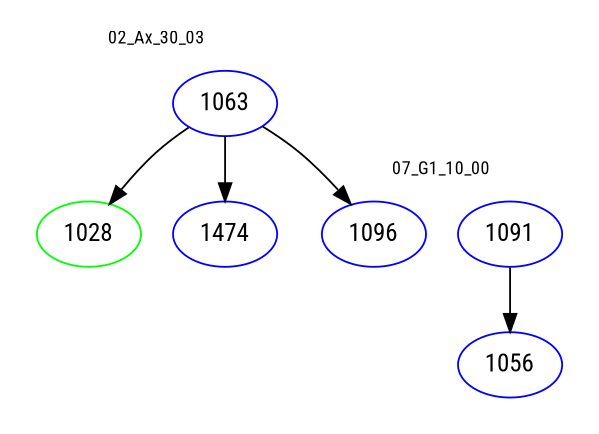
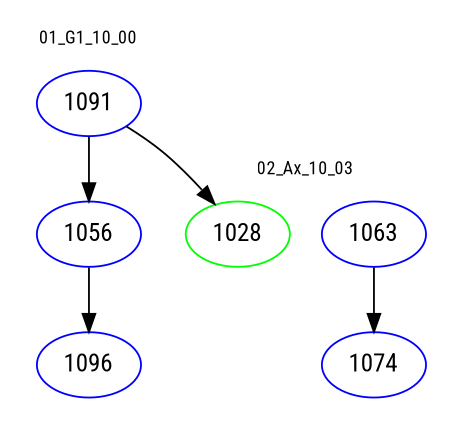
(157, 39) -> (306, 170)
(152, 156) -> (183, 170)
(319, 170) -> (89, 291)
(442, 170) -> (89, 39)
(225, 234) -> (374, 365)
